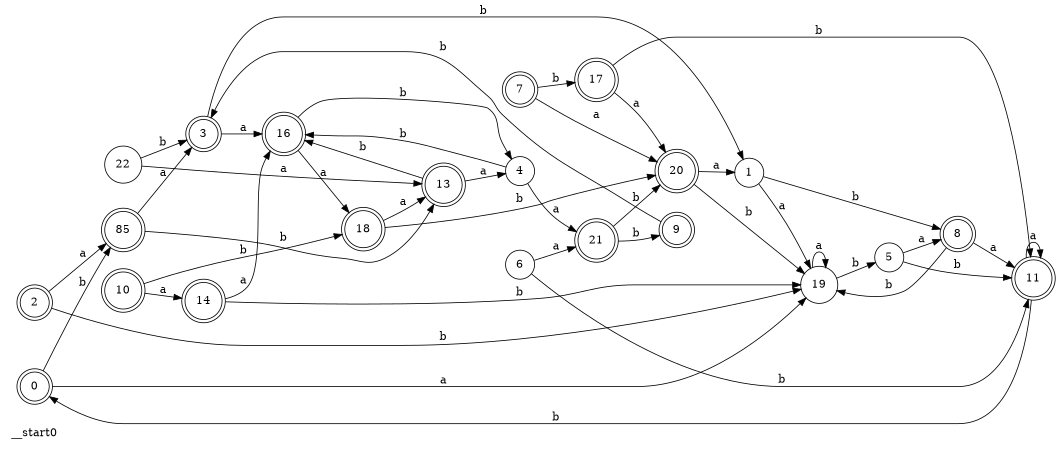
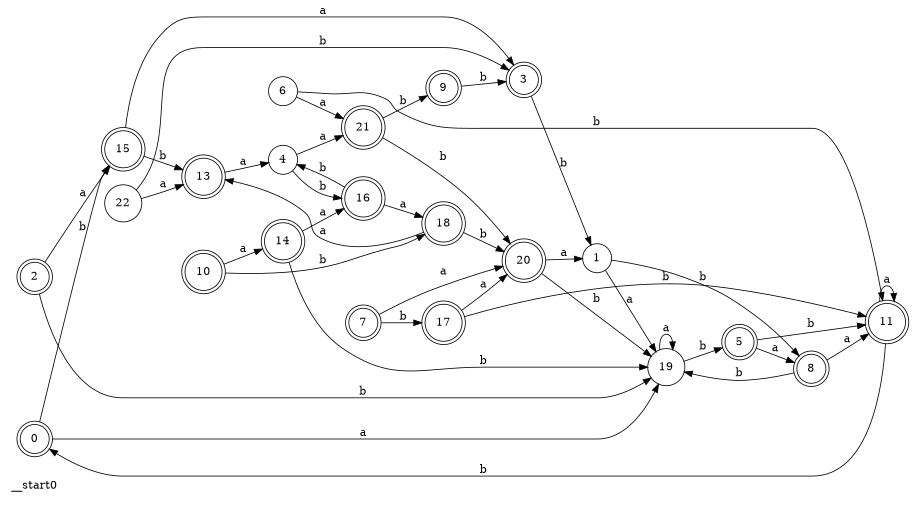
(238, 134) -> none
(368, 161) -> none
(123, 230) -> (123, 149)
(889, 257) -> (740, 342)
